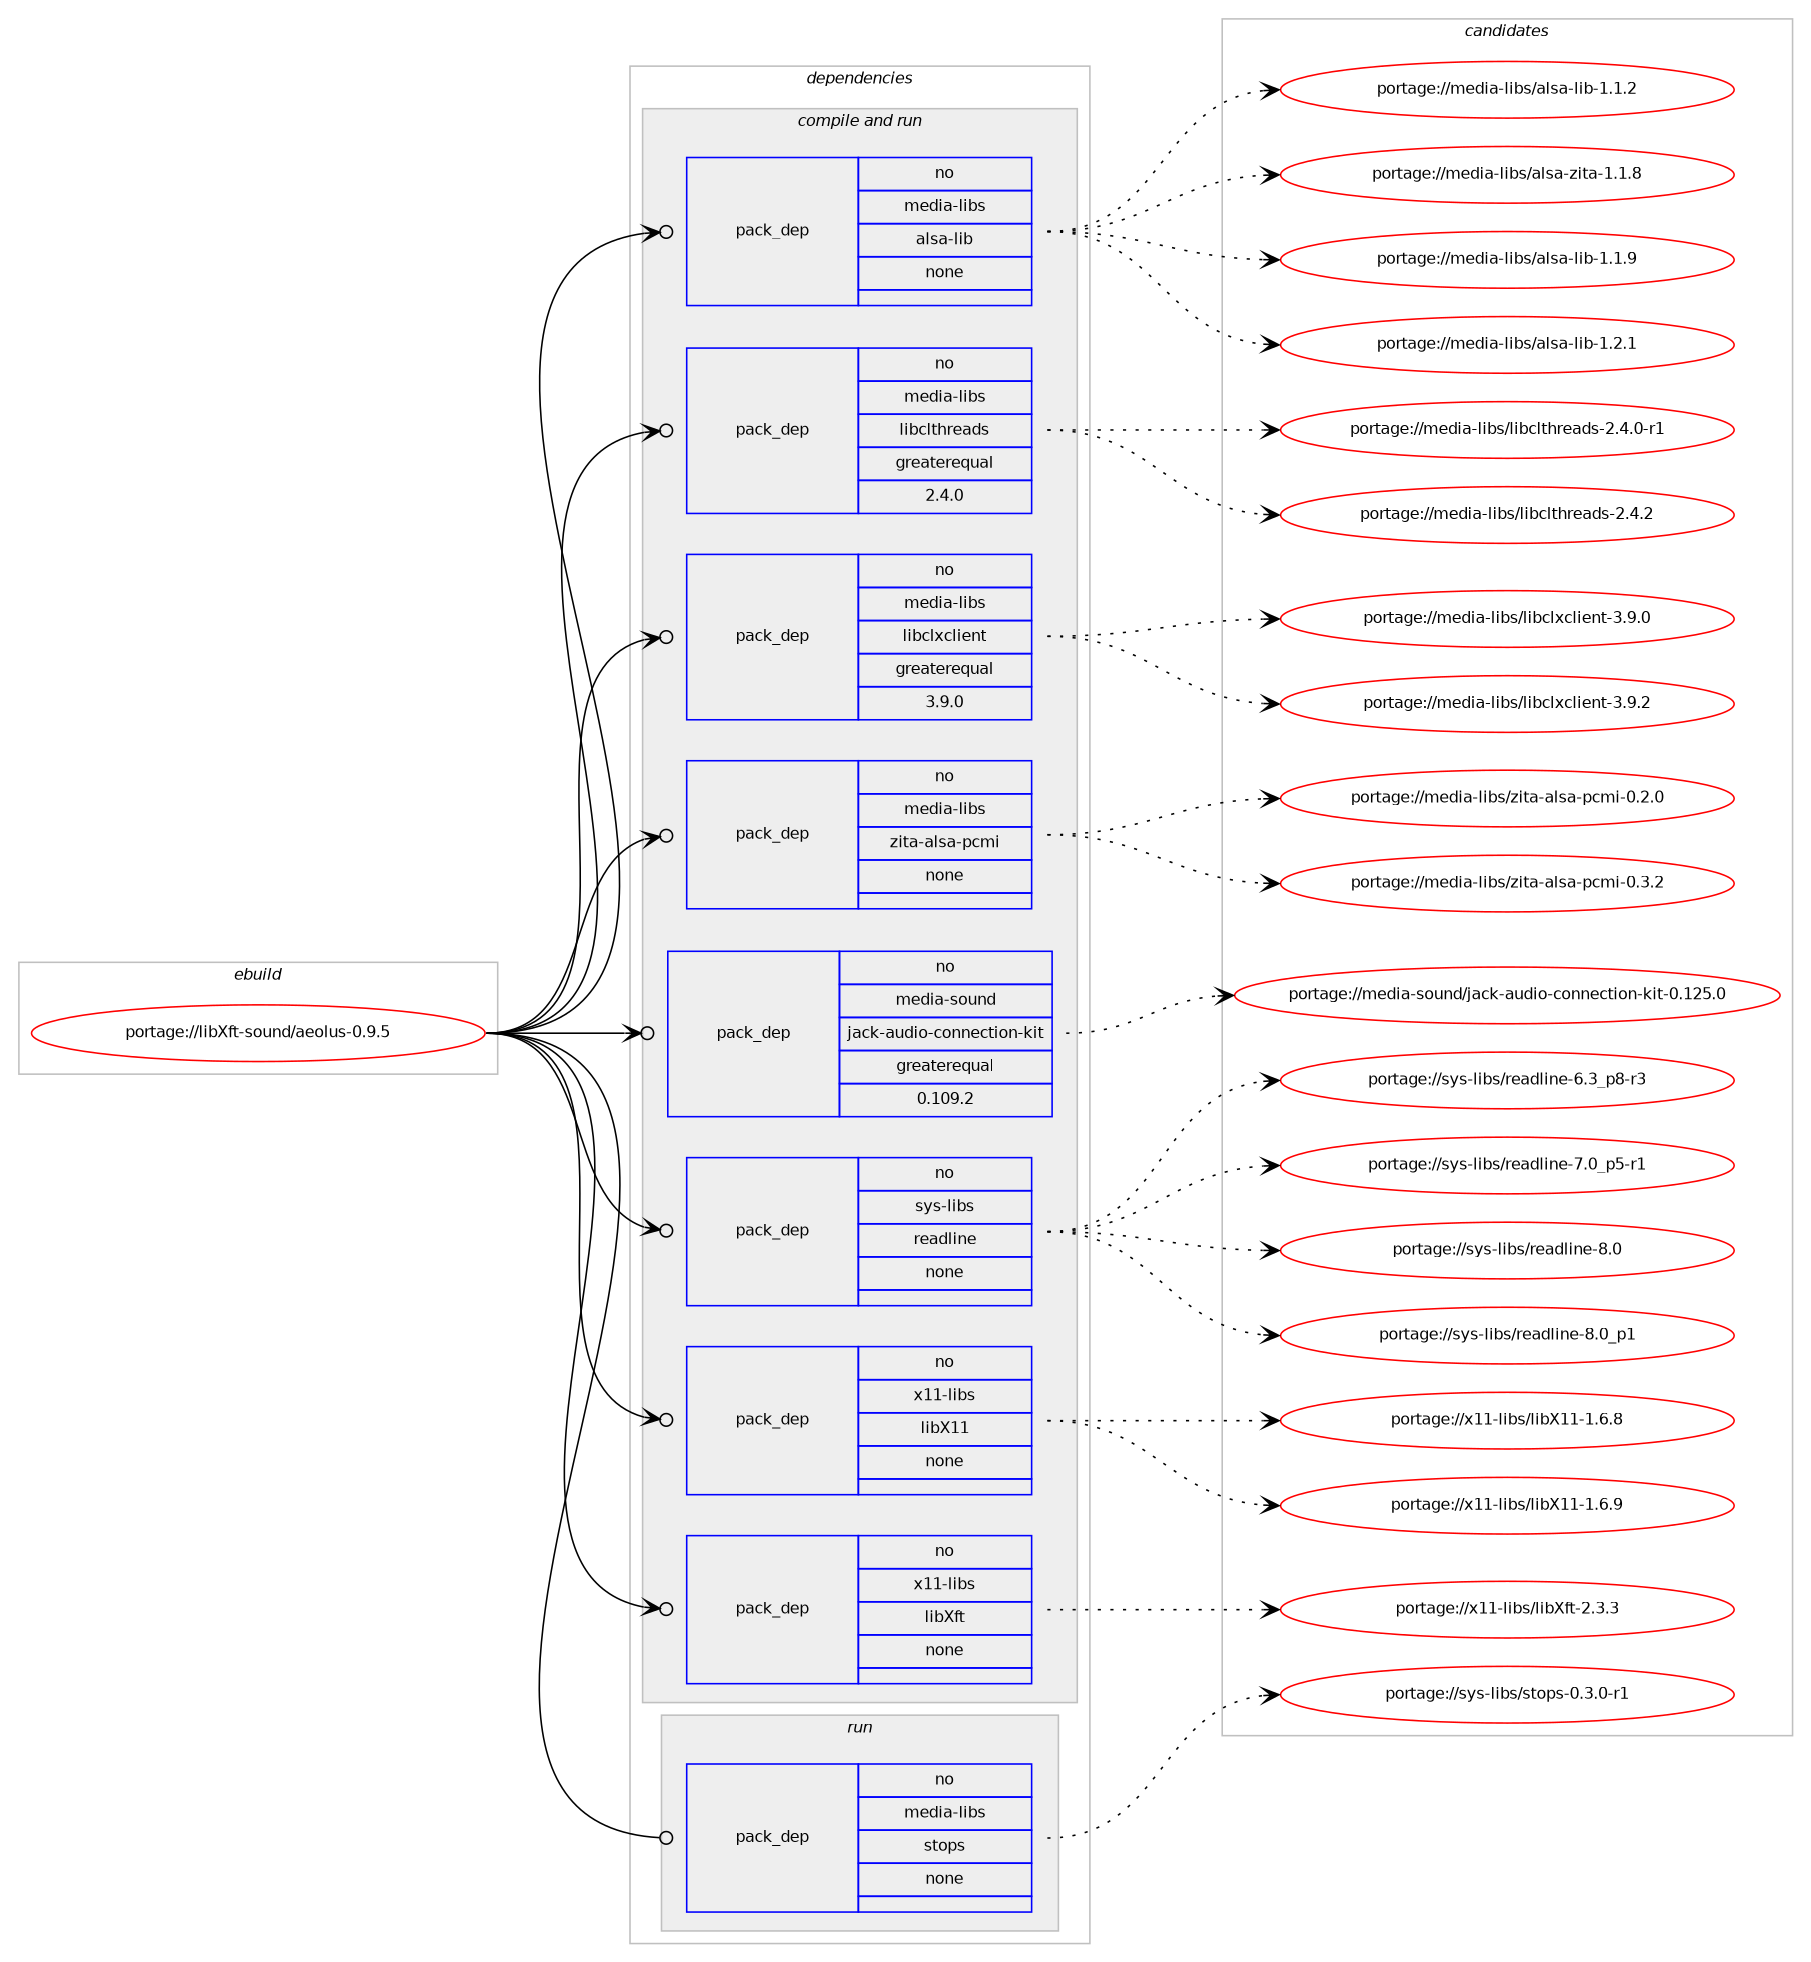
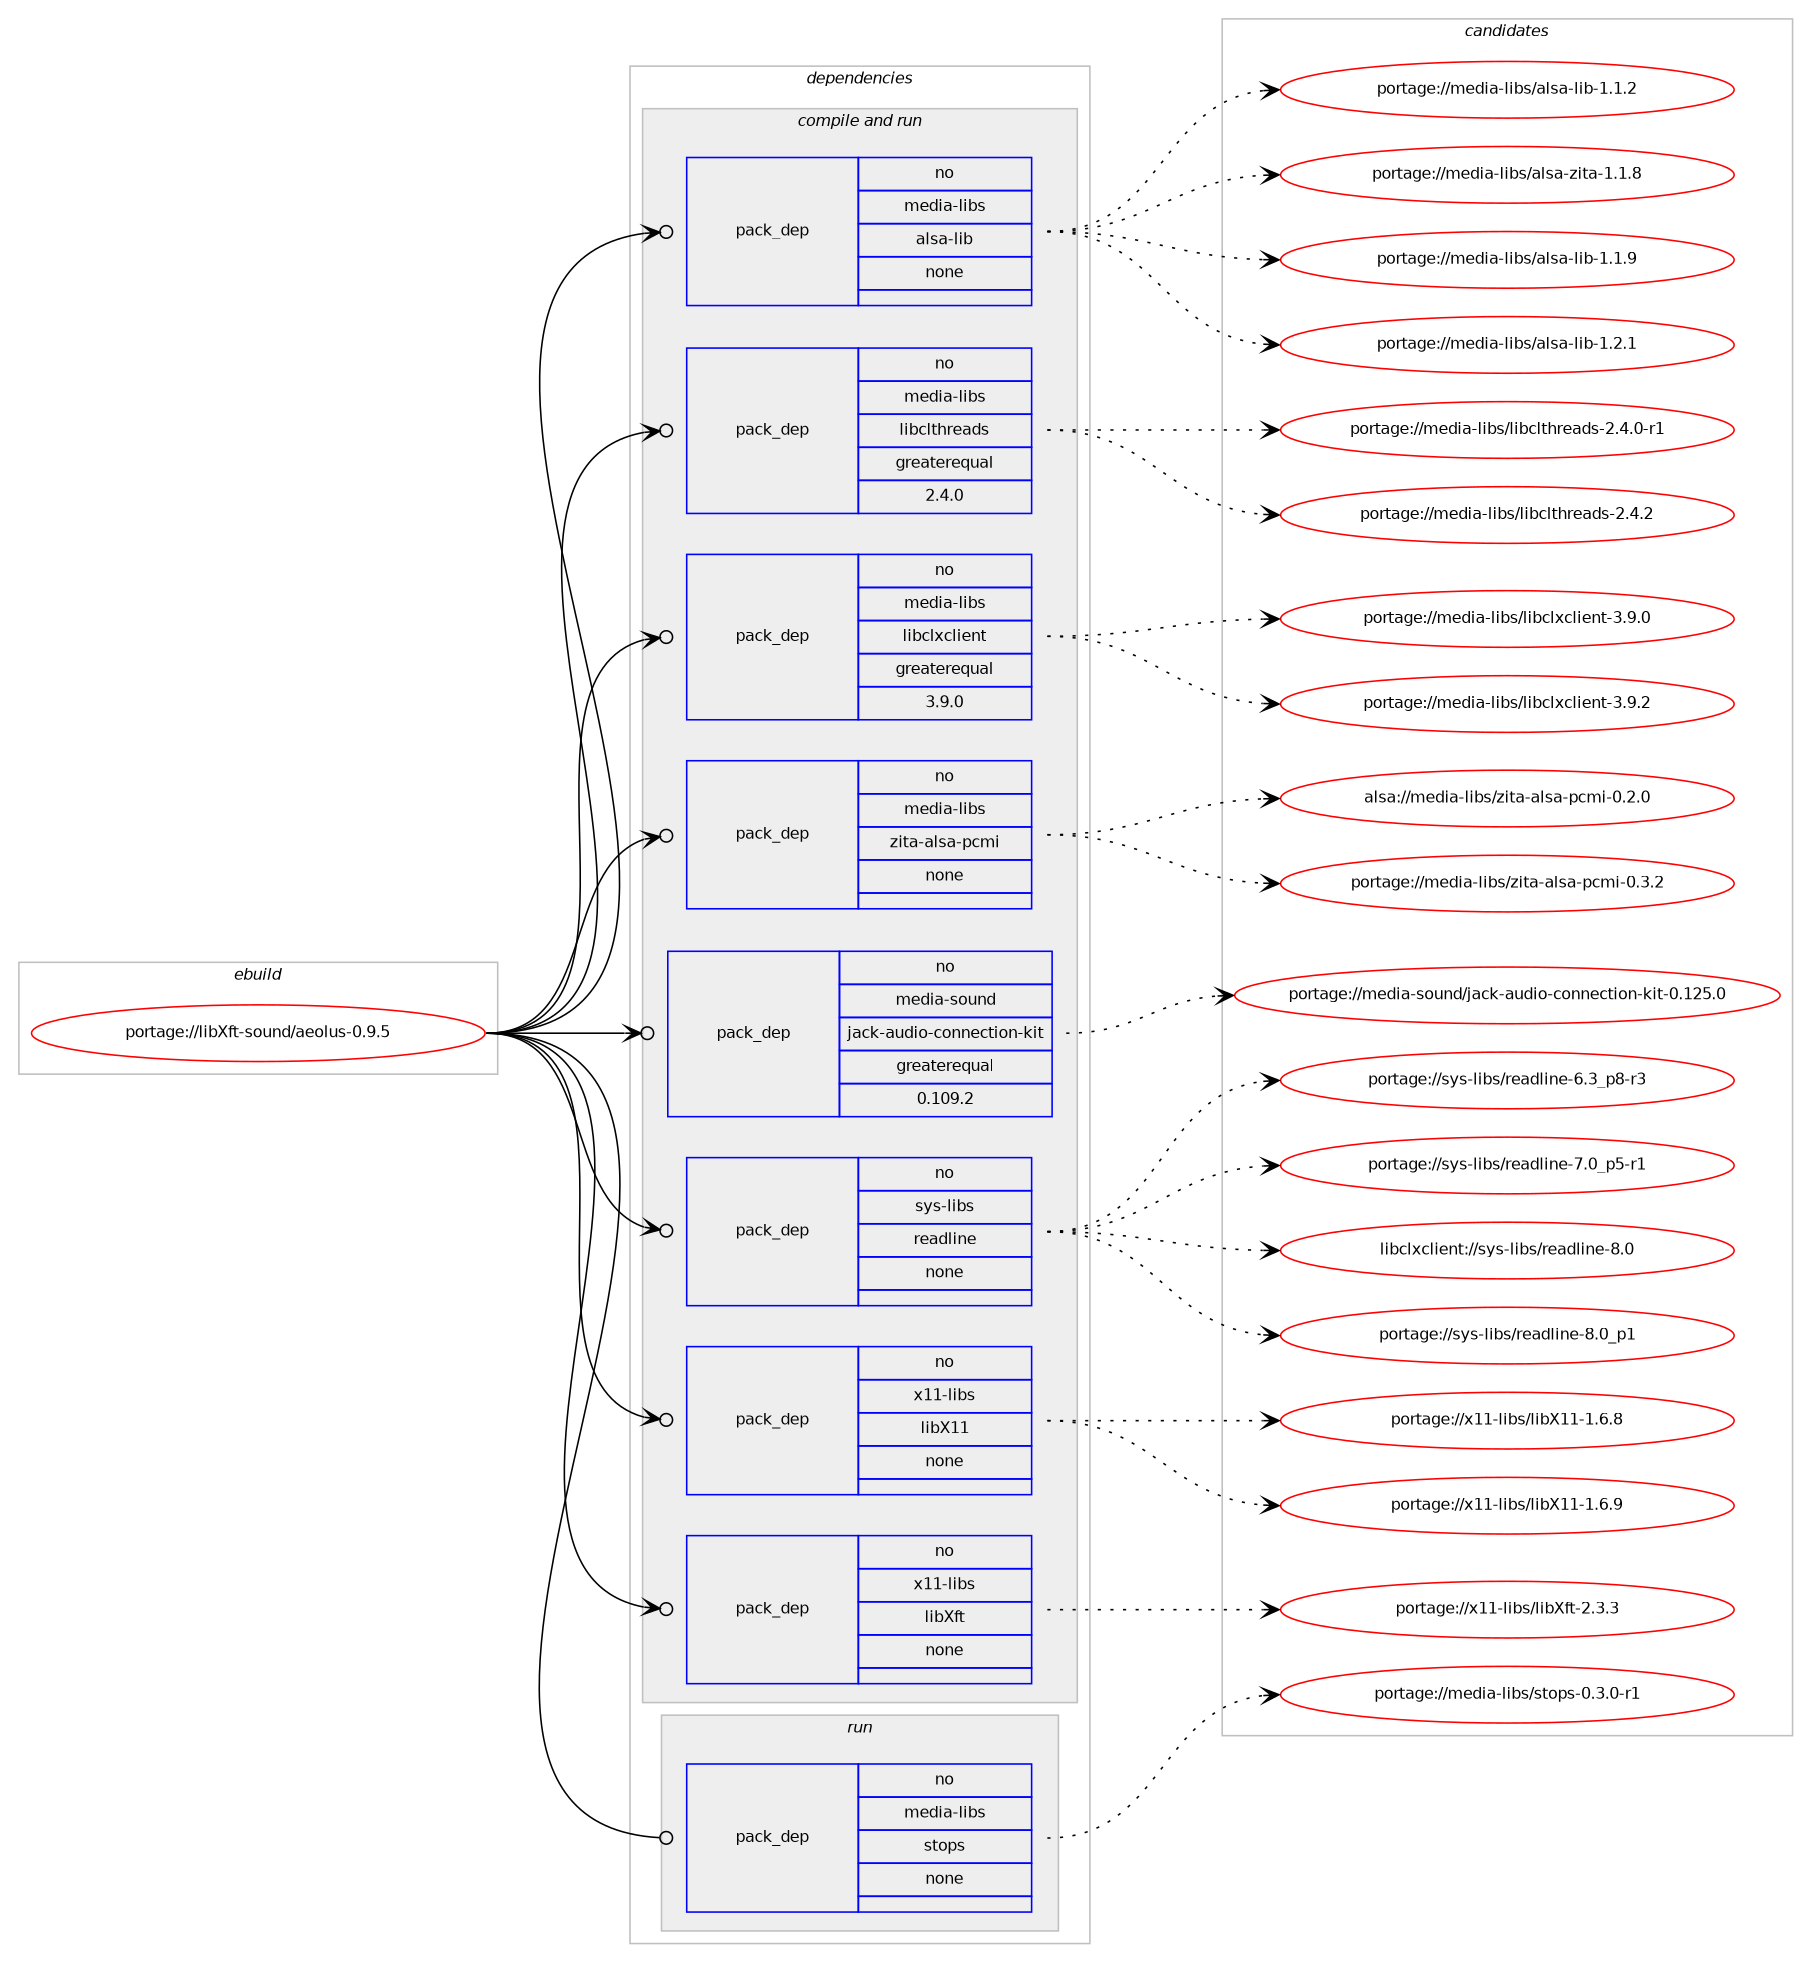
(1507, 799) -> (1507, 799)
(1507, 1251) -> (1507, 1251)
(1507, 1695) -> (1507, 1695)
